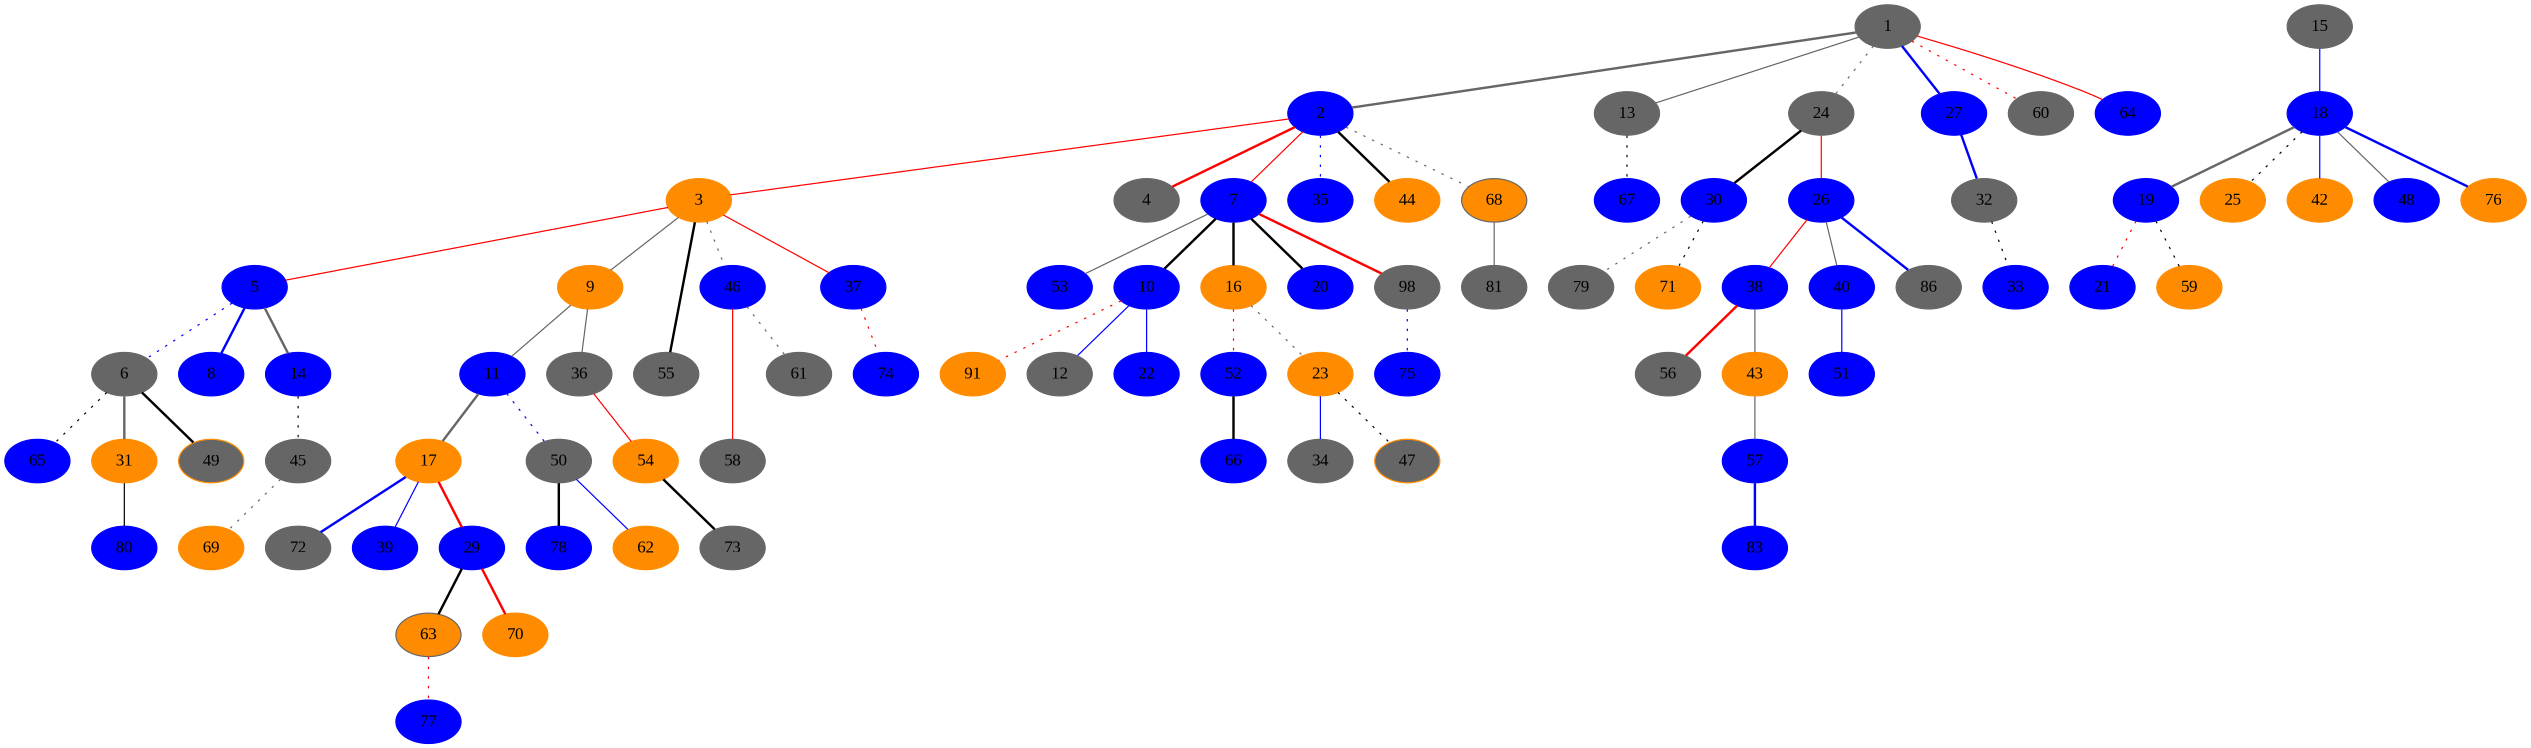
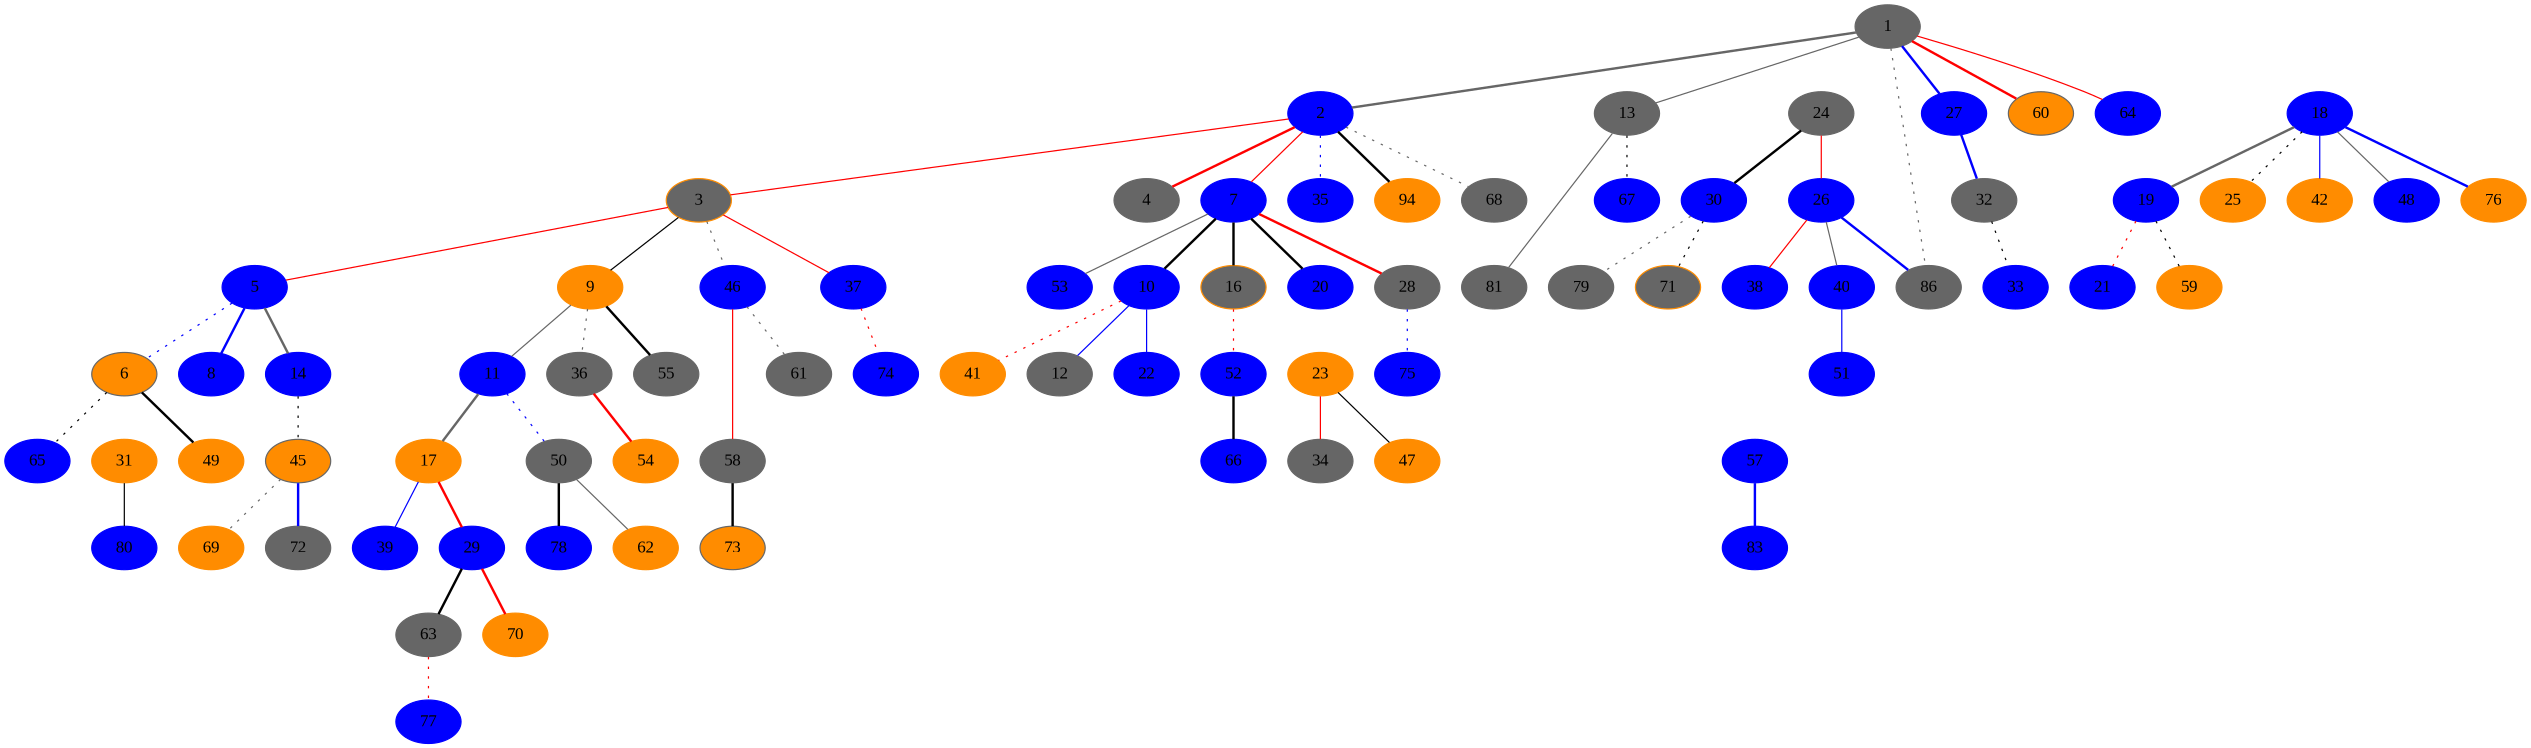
(2320, 27) -> none
(1854, 70) -> (1908, 157)
(1964, 70) -> (1964, 70)
(2041, 113) -> (2041, 113)
(699, 200) -> (699, 200)
(1407, 200) -> (1407, 200)
(1494, 200) -> (1494, 200)
(644, 244) -> (644, 244)
(1494, 244) -> (1561, 200)
(683, 287) -> (628, 331)
(1233, 287) -> (1233, 287)
(1407, 287) -> (1407, 287)
(1668, 287) -> (1668, 287)
(585, 331) -> (585, 331)
(1277, 331) -> none
(124, 374) -> (124, 374)
(973, 374) -> (973, 374)
(1668, 374) -> none
(1755, 374) -> none
(1364, 417) -> (1364, 417)
(124, 418) -> none
(613, 418) -> (613, 418)
(1320, 418) -> (1320, 418)
(211, 461) -> (211, 461)
(298, 461) -> (298, 461)
(1407, 461) -> (1407, 461)
(602, 504) -> (602, 504)
(689, 504) -> (733, 505)
(363, 505) -> (298, 505)
(733, 548) -> (733, 548)
(428, 635) -> (428, 635)
